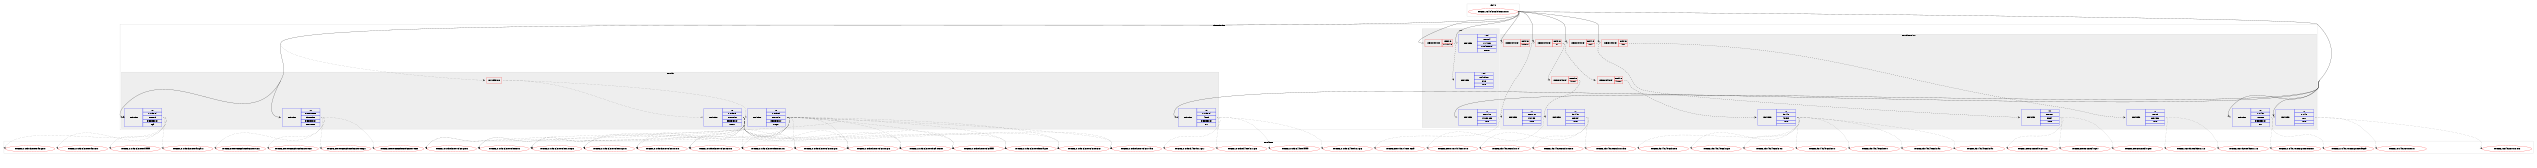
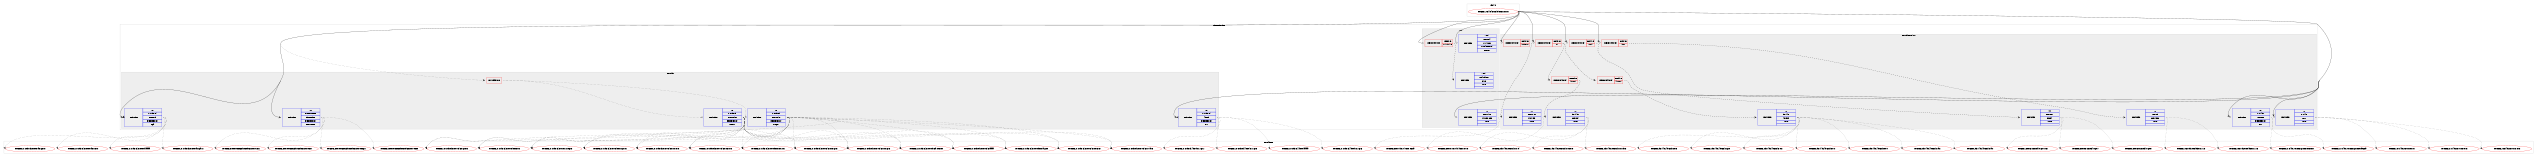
(557, 149) -> (557, 149)
none -> (2454, 149)
